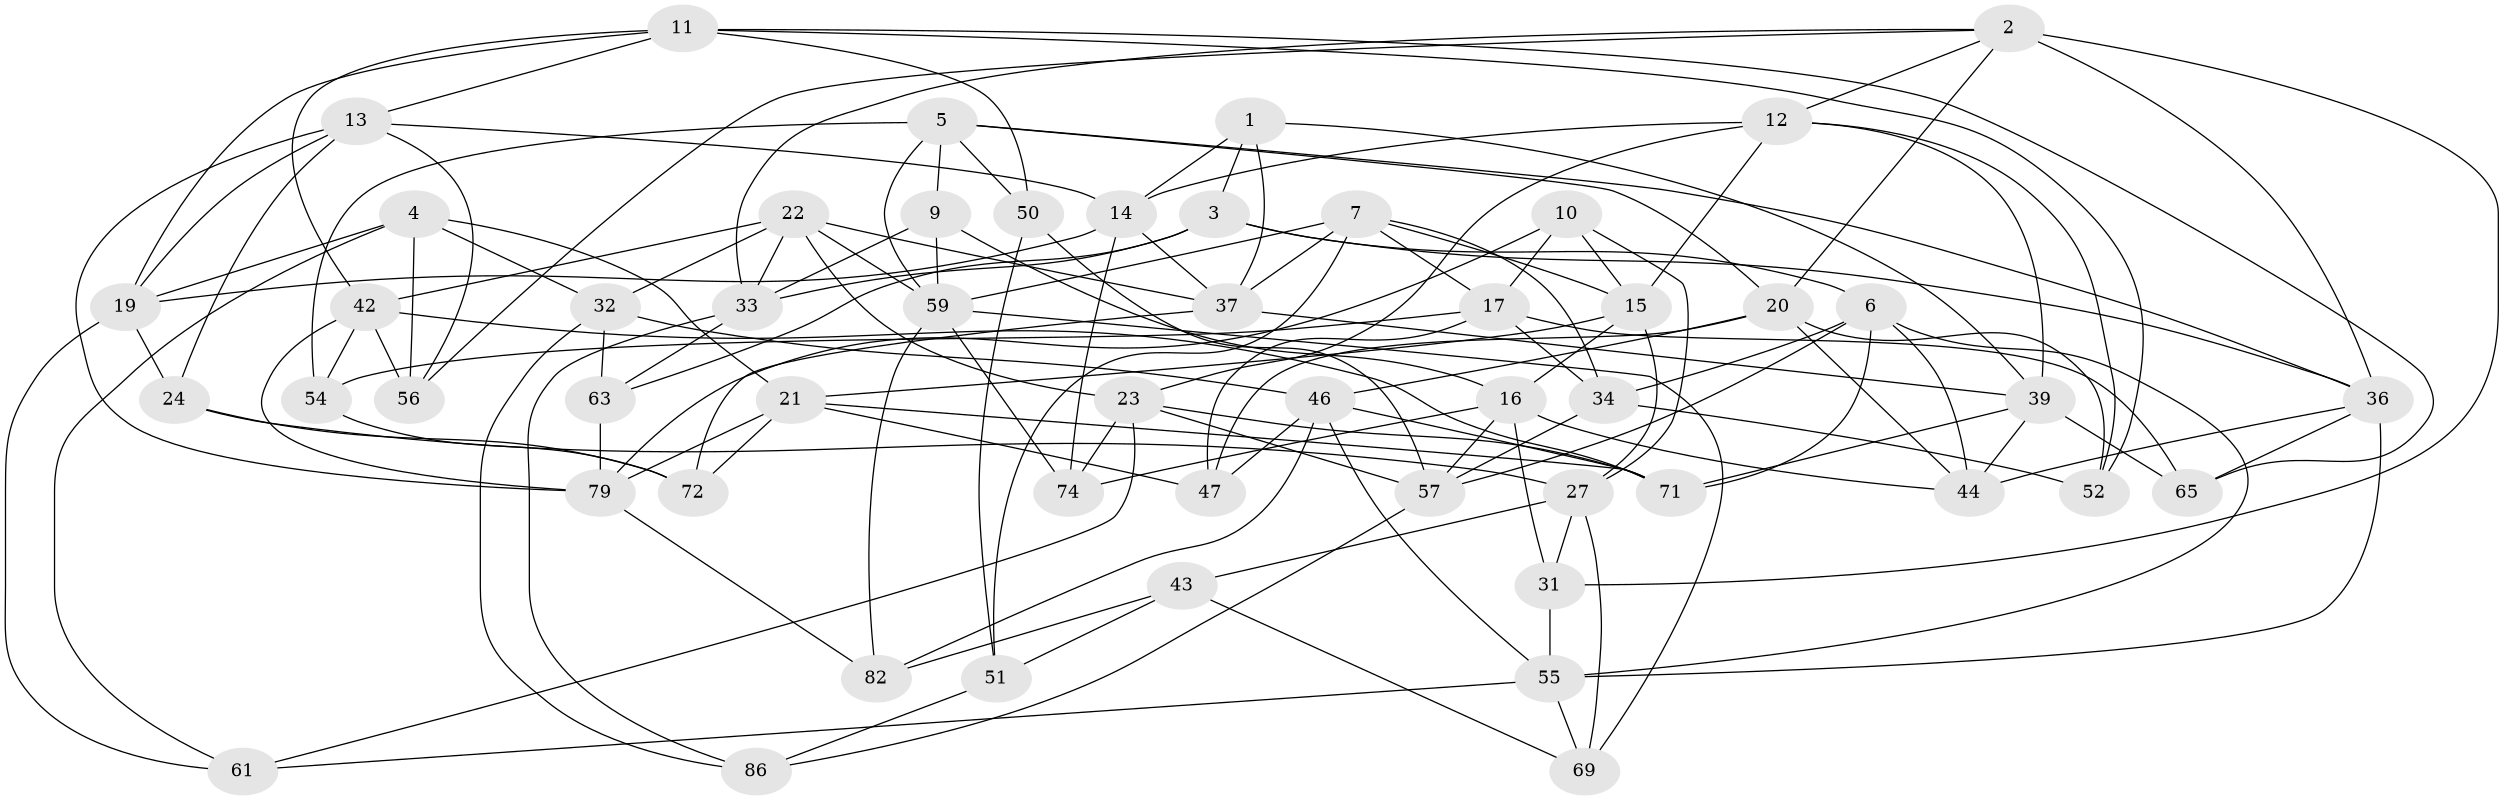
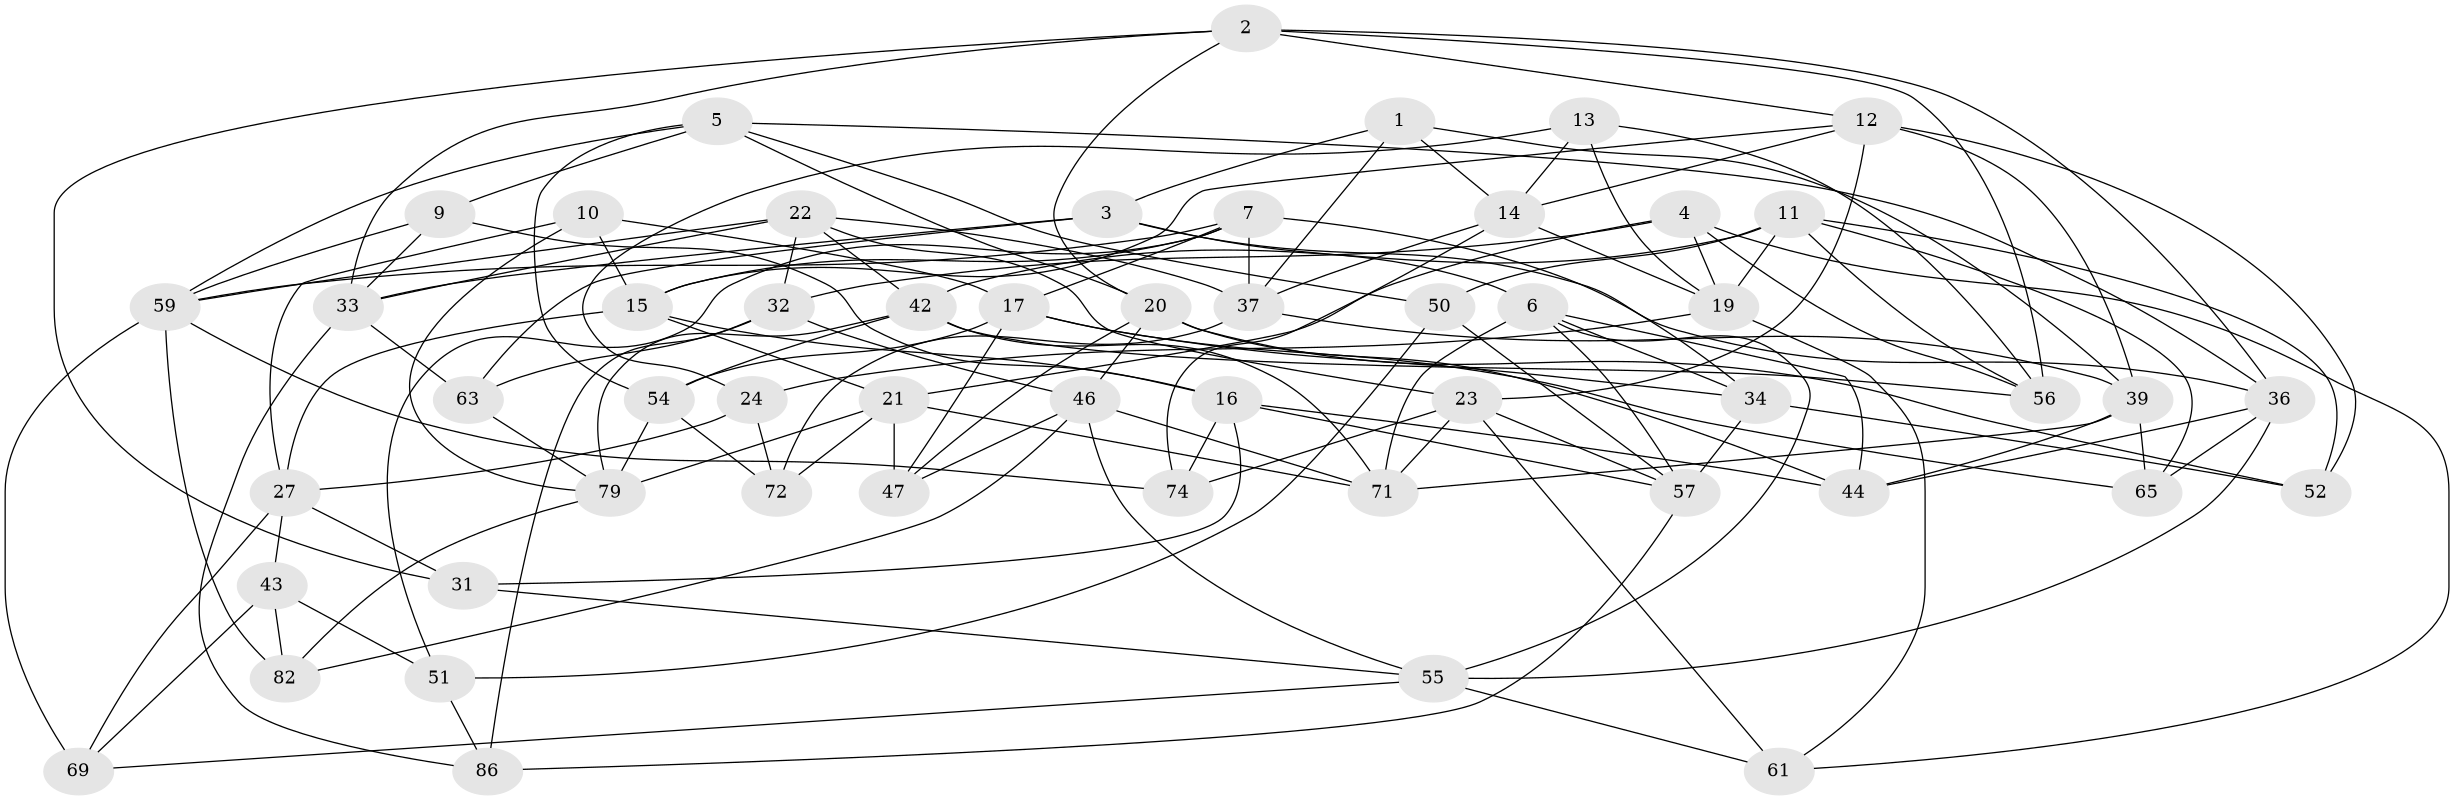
(519, 75) -> (1907, 318)
(124, 420) -> (635, 446)
